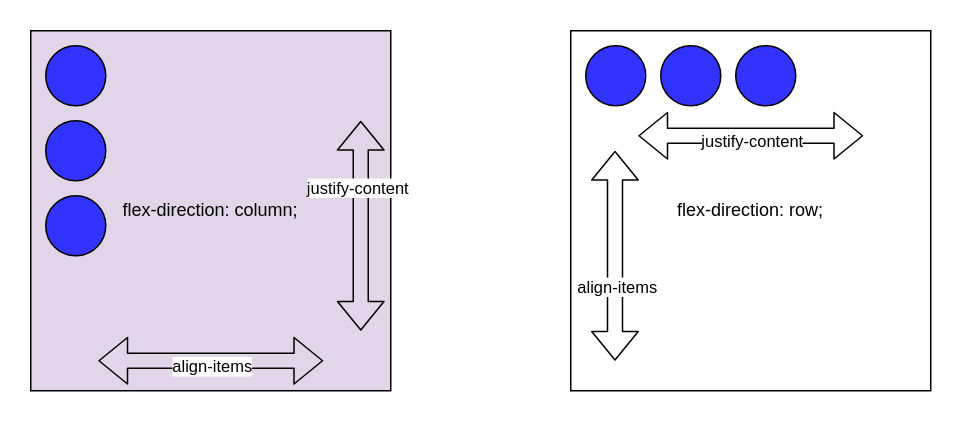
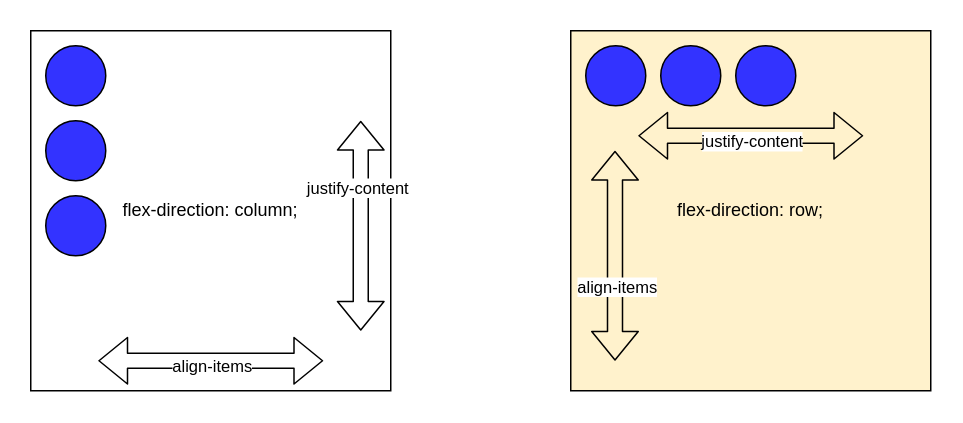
(211, 211) -> (211, 211)
(751, 211) -> (751, 211)
